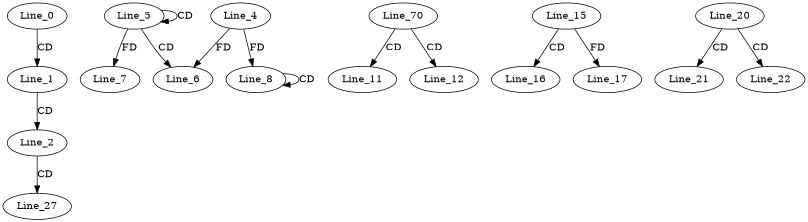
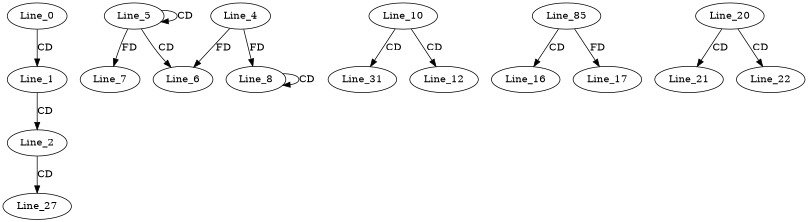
(403, 16) -> (403, 16)
(567, 16) -> (567, 16)
(362, 79) -> (362, 79)
